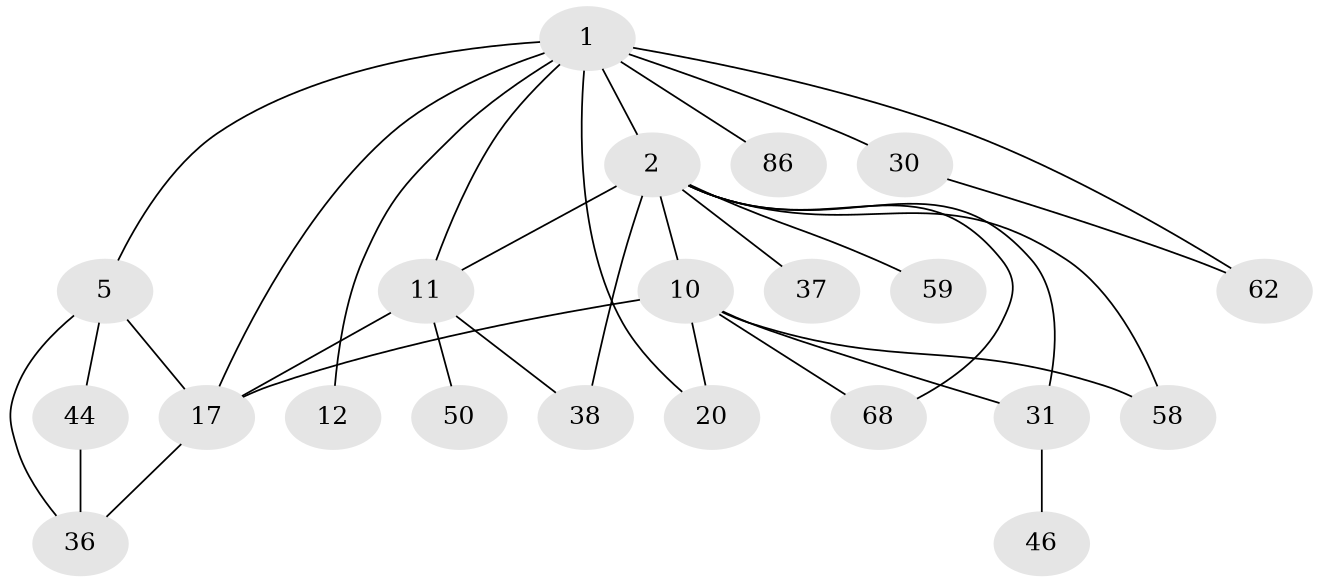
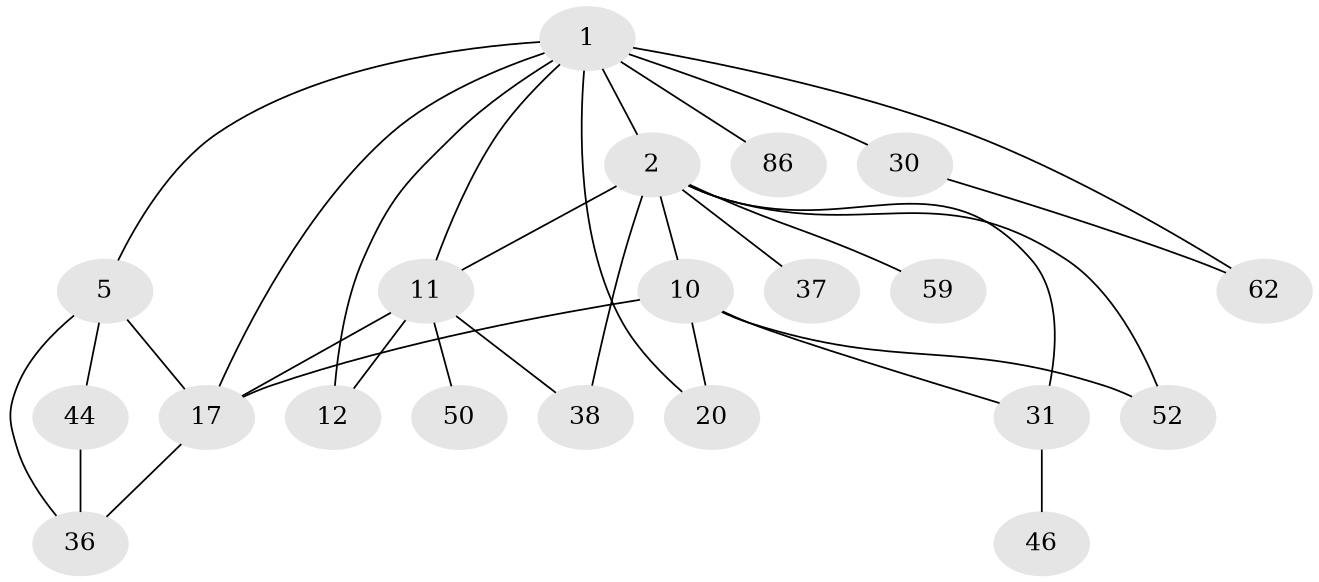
none -> (369, 368)
(879, 417) -> none
(1168, 417) -> (1168, 417)
